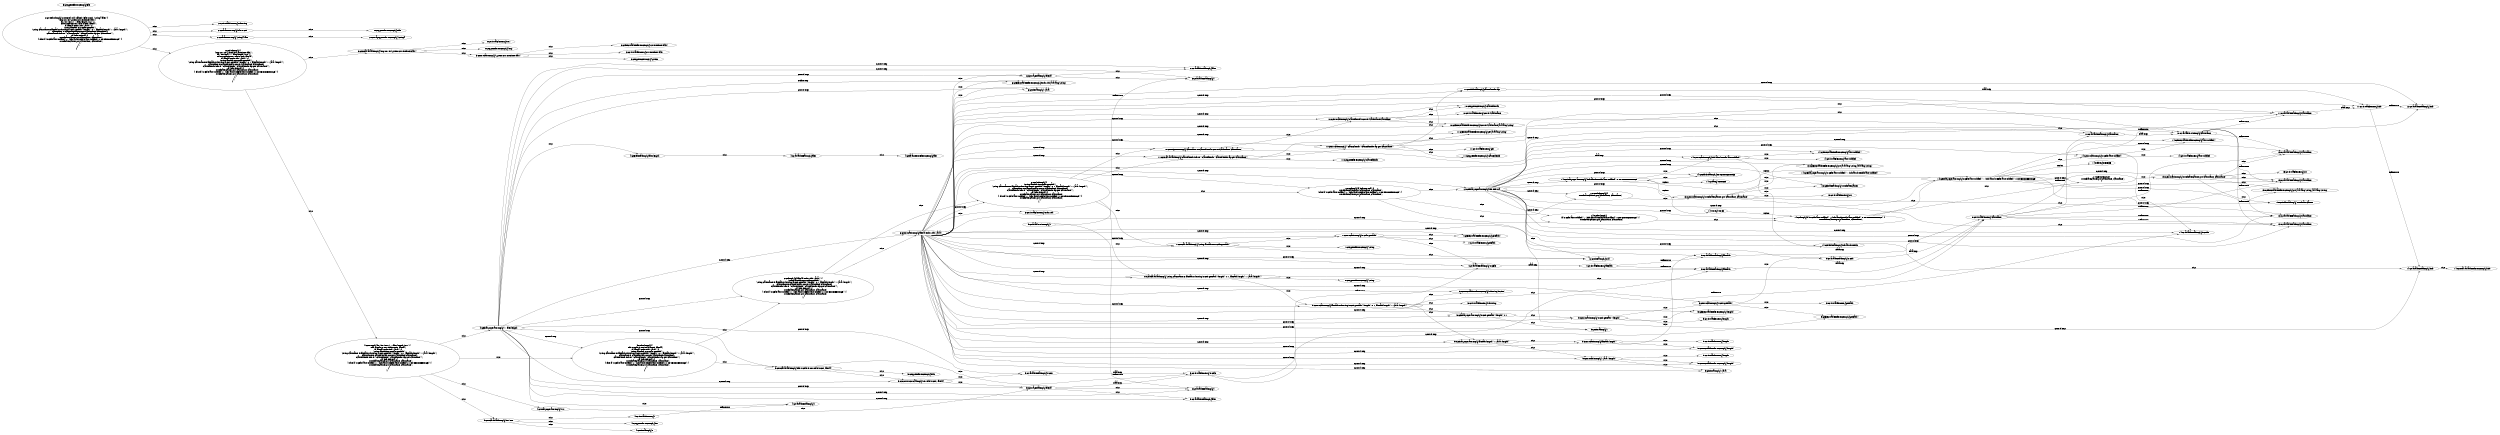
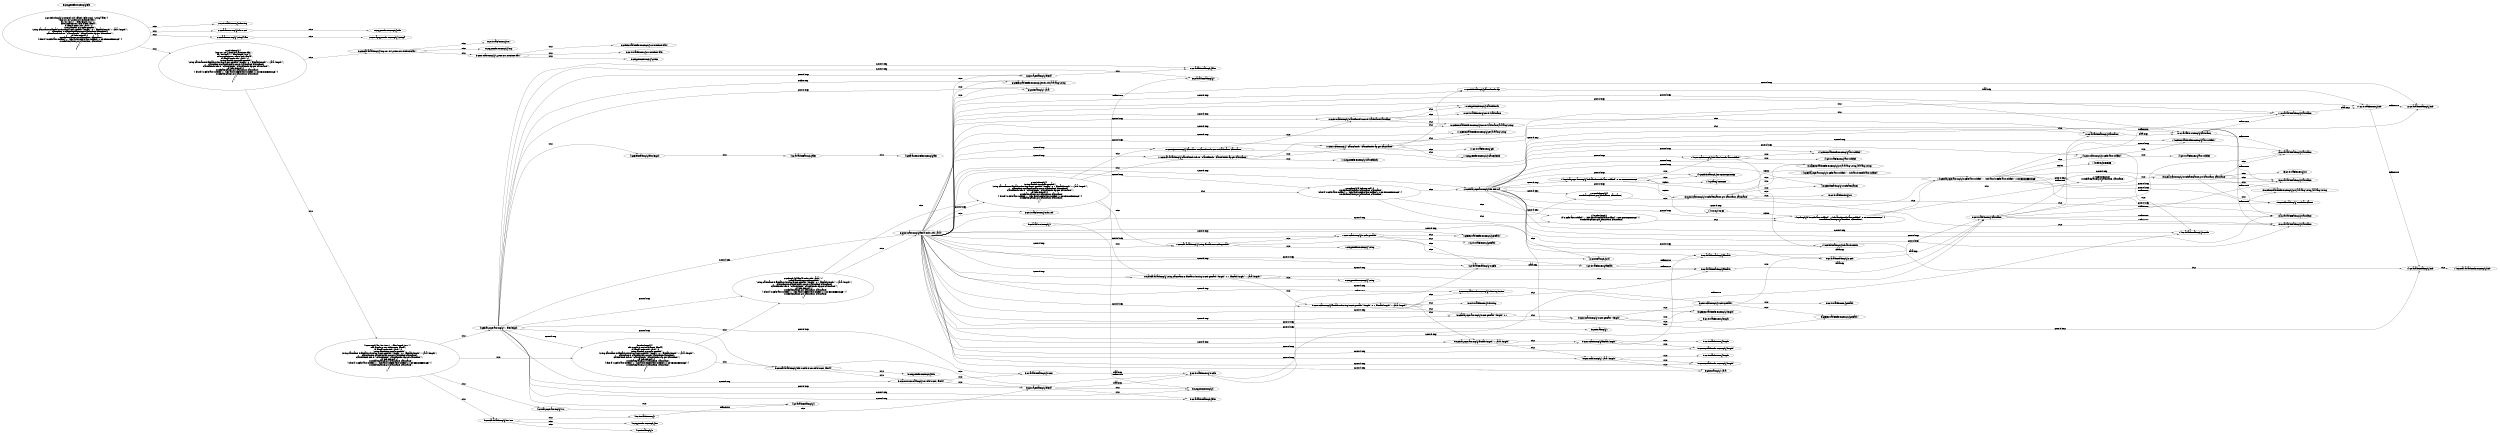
(1121, 79) -> none
(1599, 156) -> (1599, 156)
(1405, 255) -> (1395, 240)
(1539, 325) -> none
(1203, 389) -> (1203, 389)
